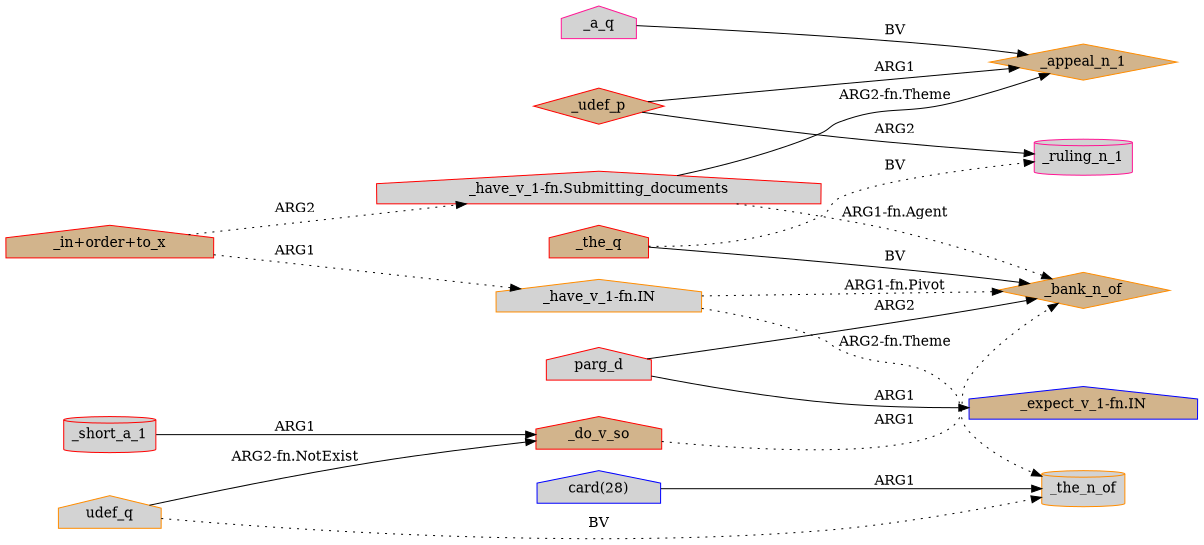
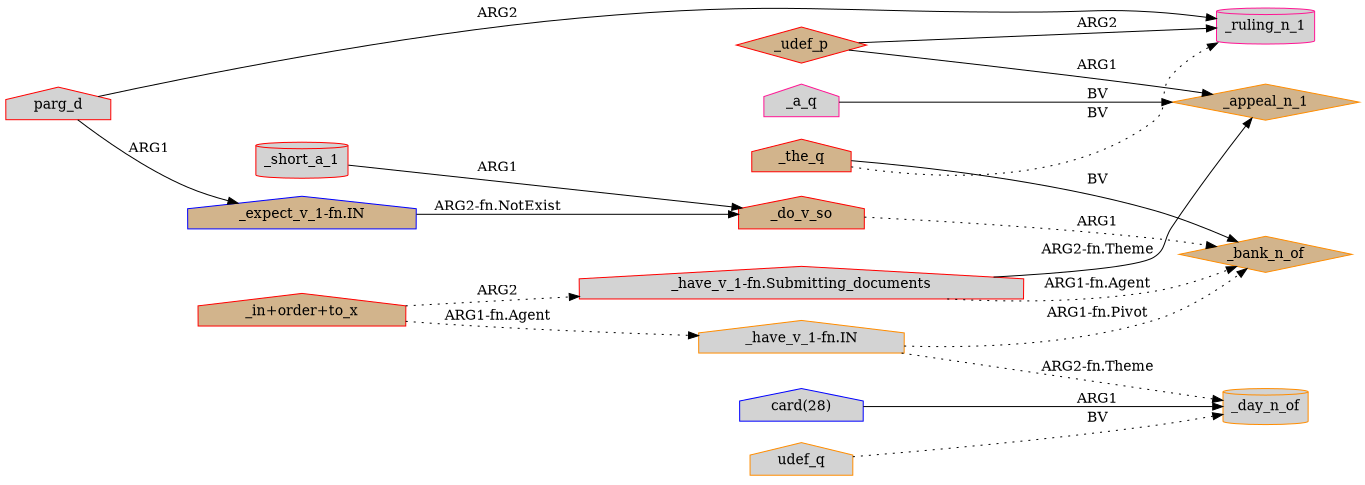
(295, 251) -> (498, 316)
(837, 331) -> (649, 13)
(337, 468) -> (572, 214)
(1083, 489) -> (1266, 407)
